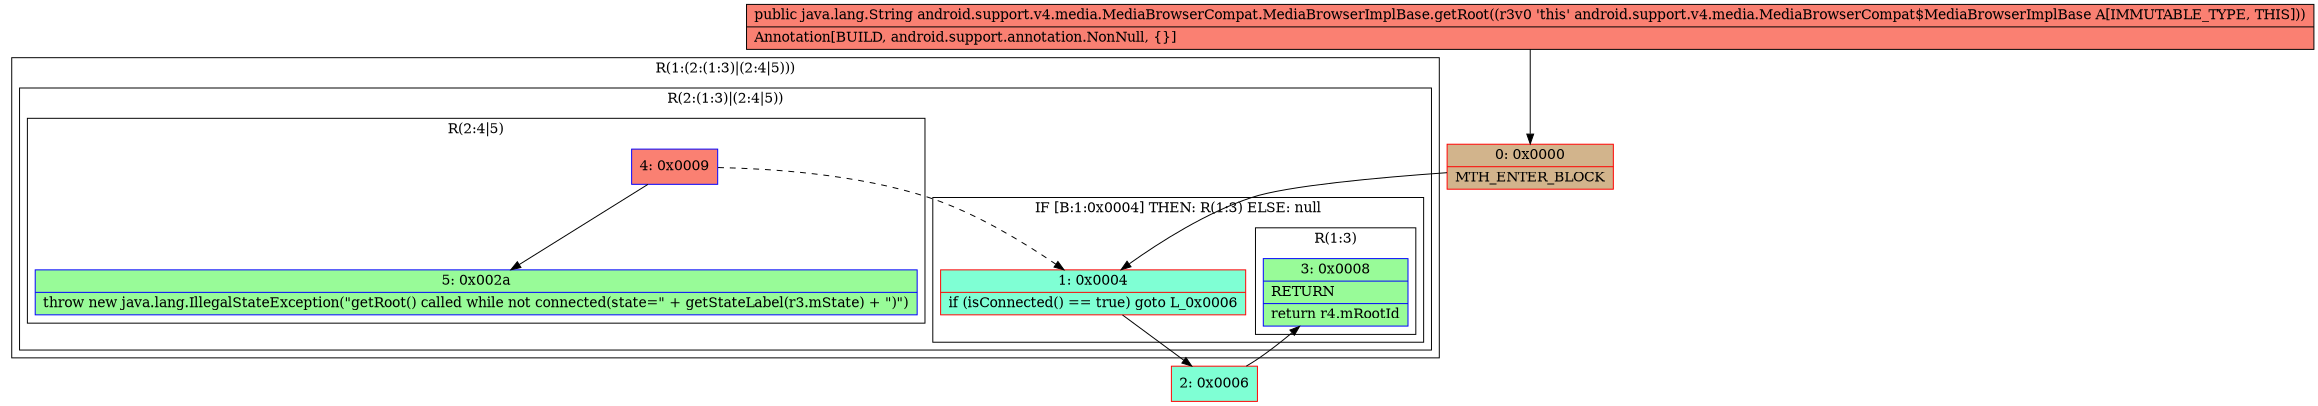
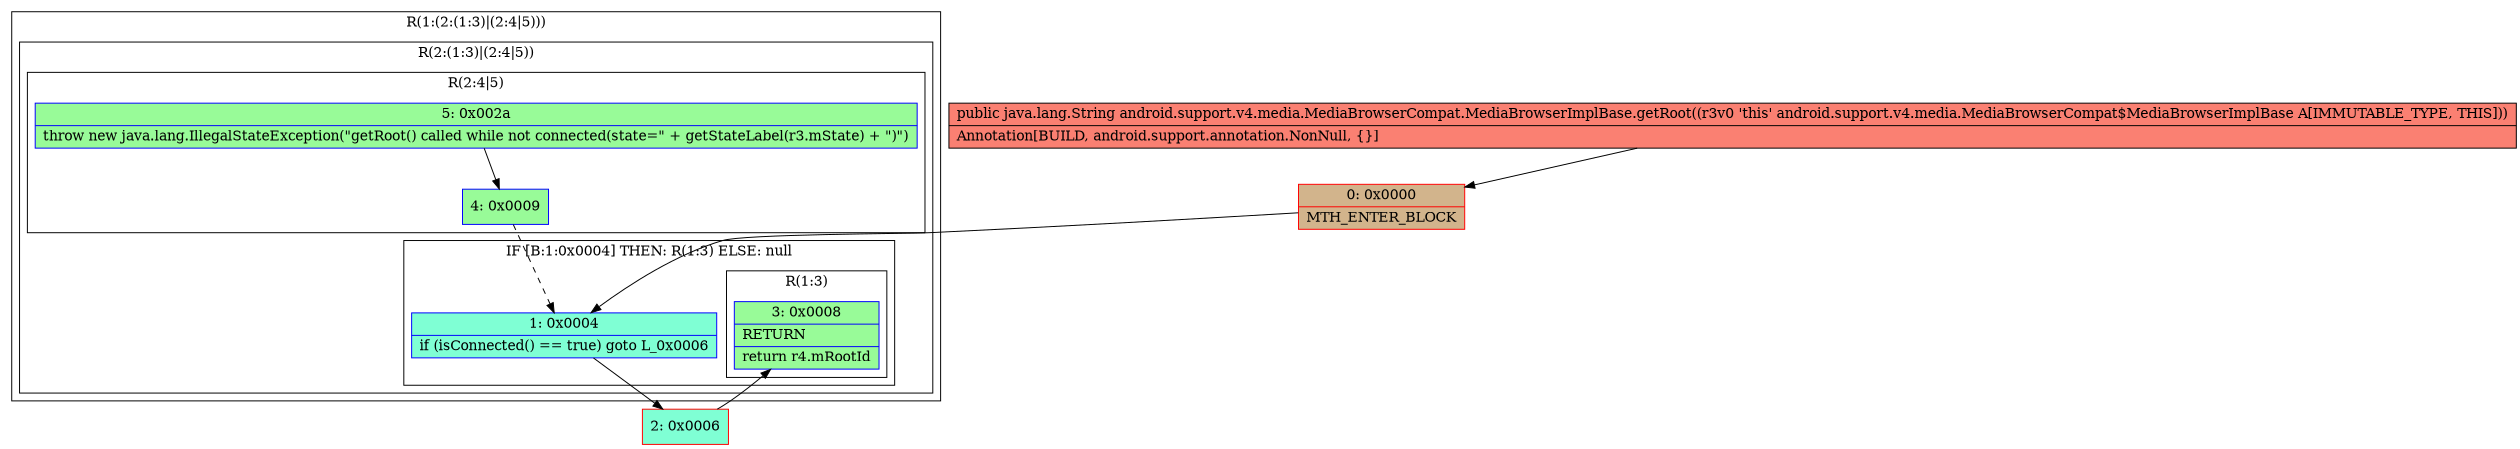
(675, 167) -> (506, 207)
(584, 224) -> (490, 164)
(1093, 292) -> (564, 335)
